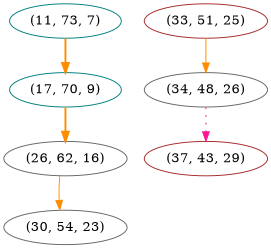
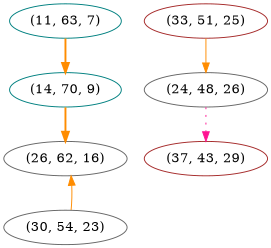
(65, 21) -> (65, 21)
(65, 90) -> (65, 90)
(206, 90) -> (206, 90)
(59, 188) -> (72, 198)
